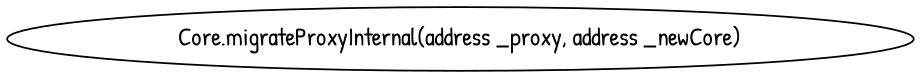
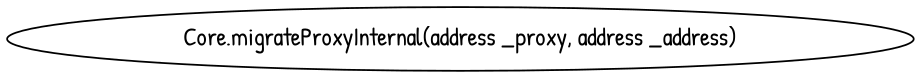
(460, 39) -> (460, 39)
